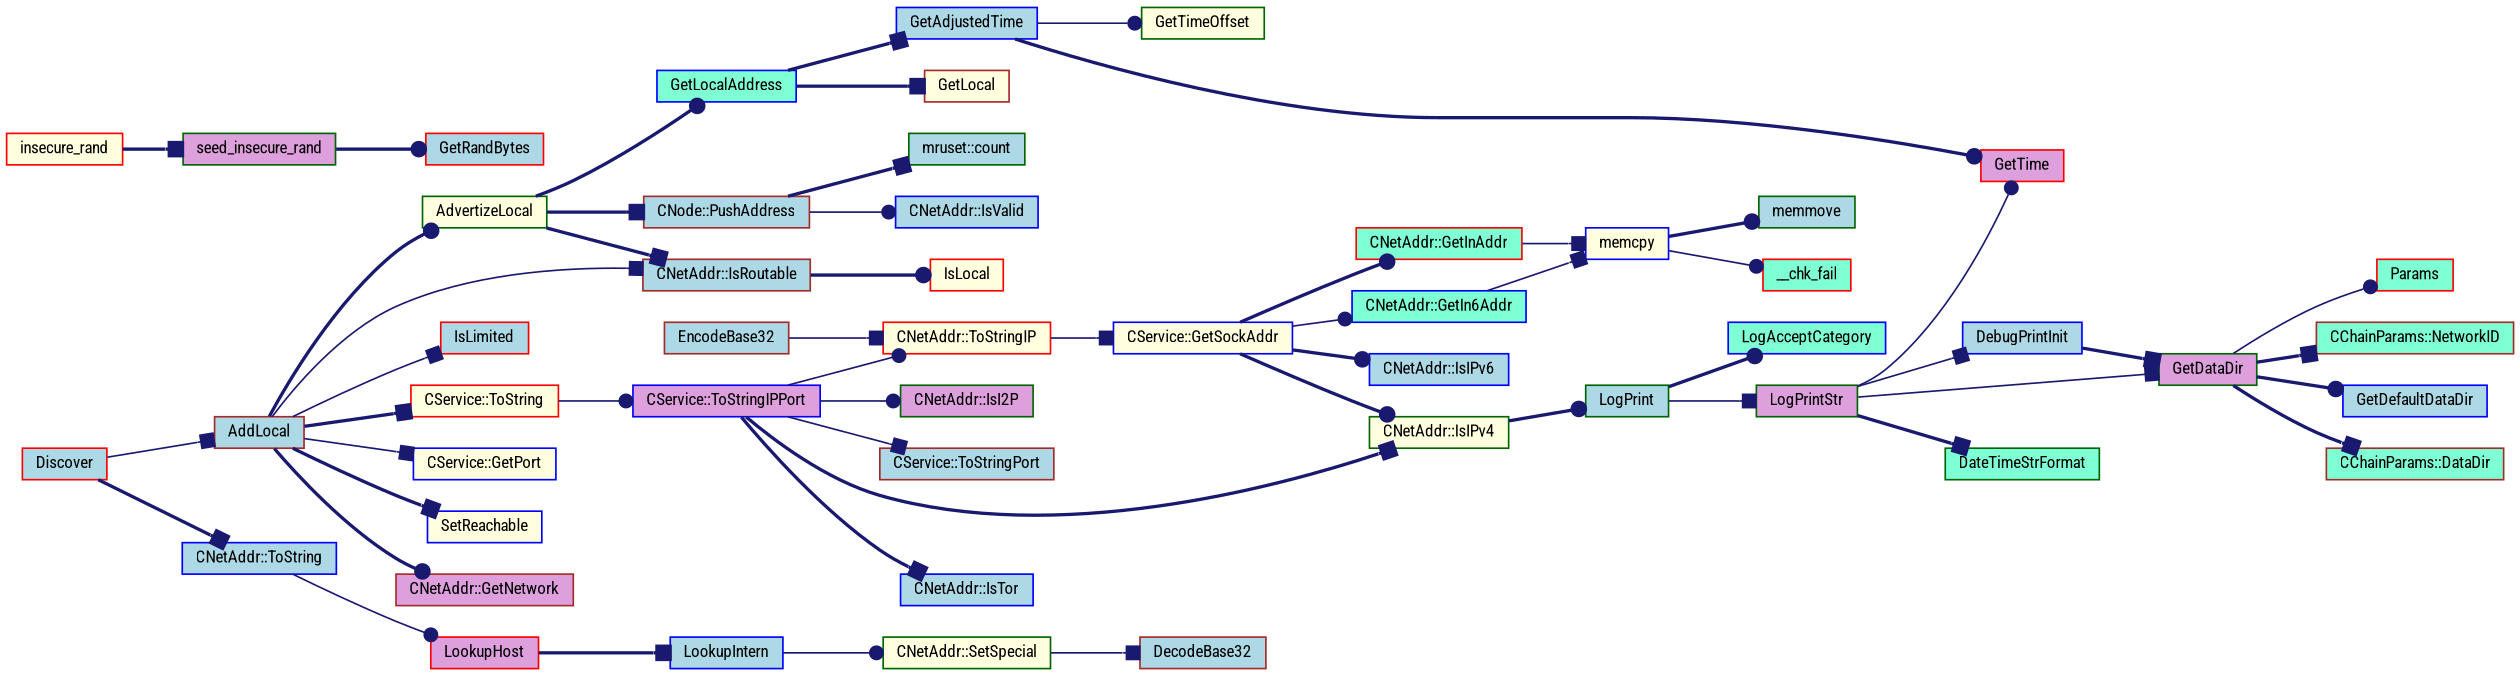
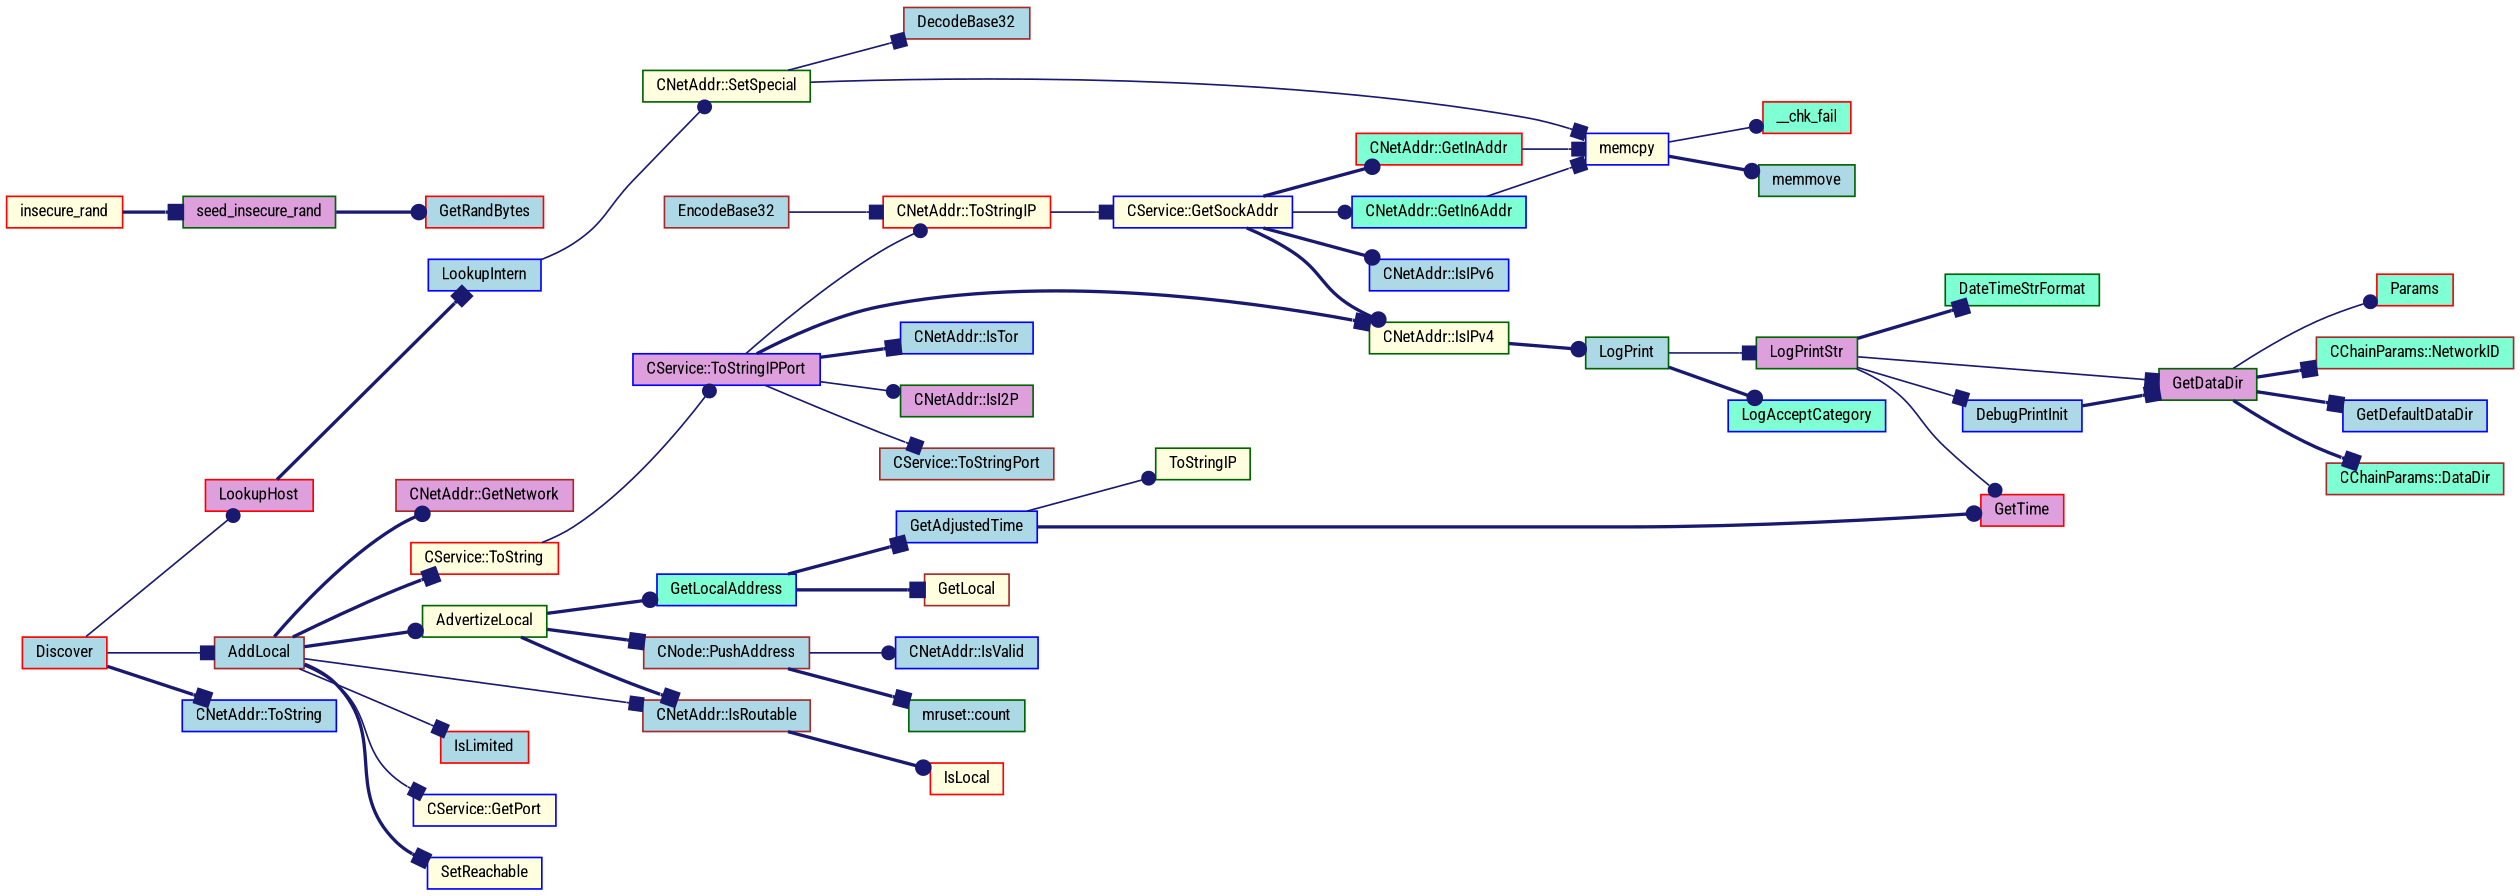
(1203, 23) -> (1203, 464)
none -> (1192, 84)
(2293, 382) -> (2291, 397)
(358, 605) -> (157, 578)
